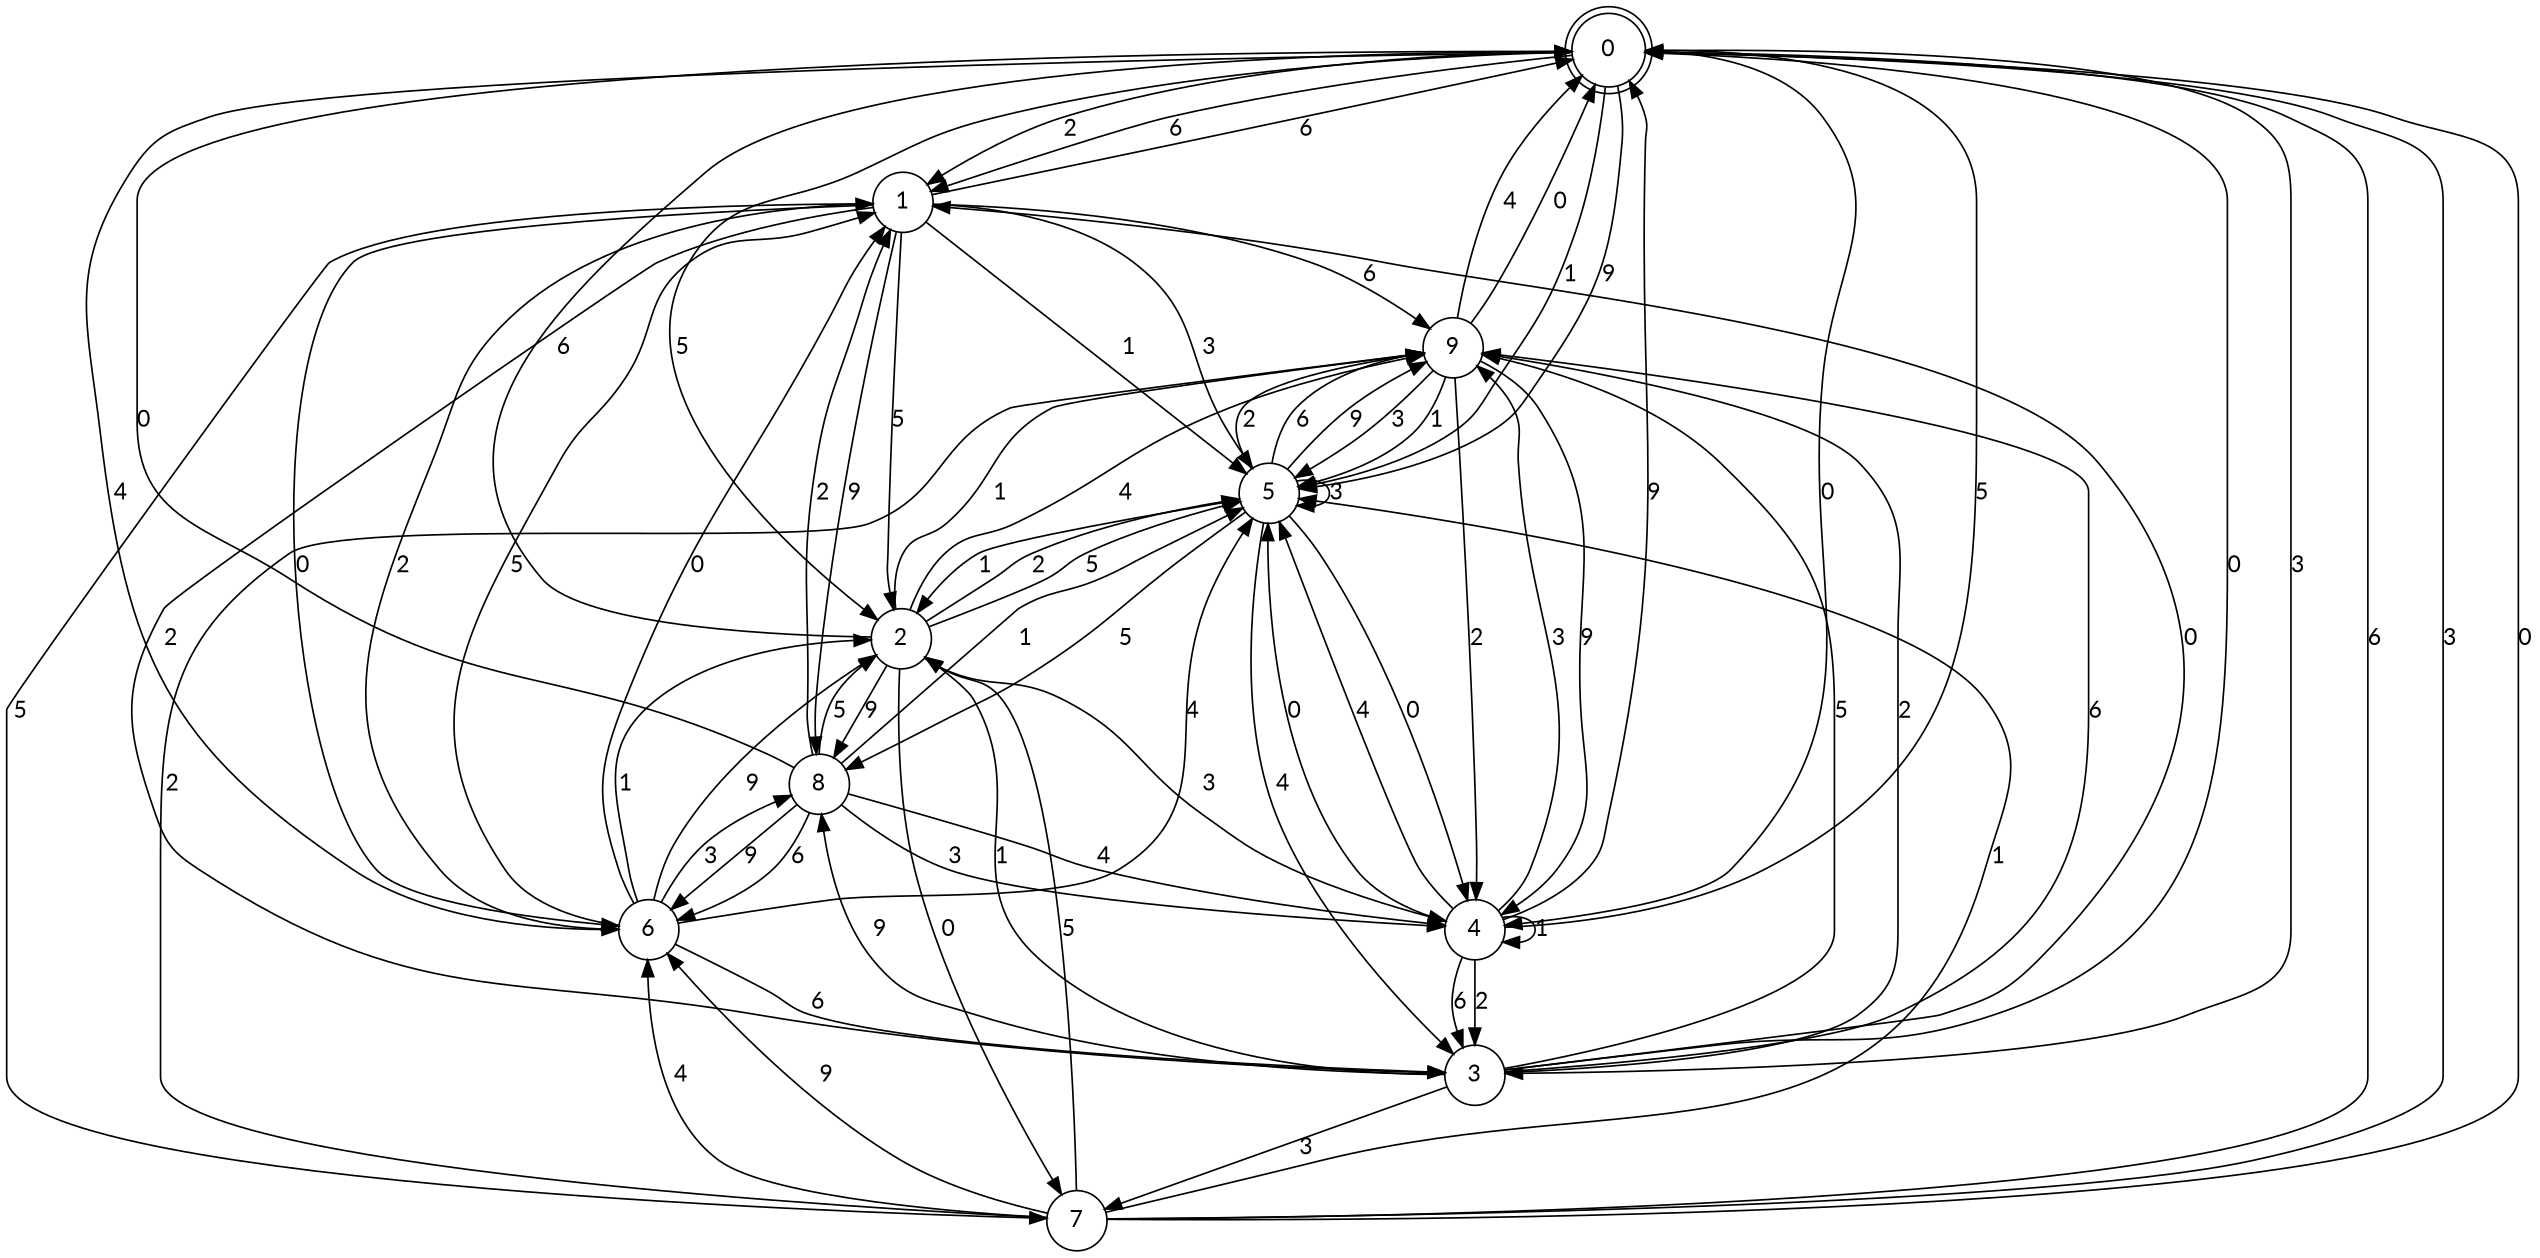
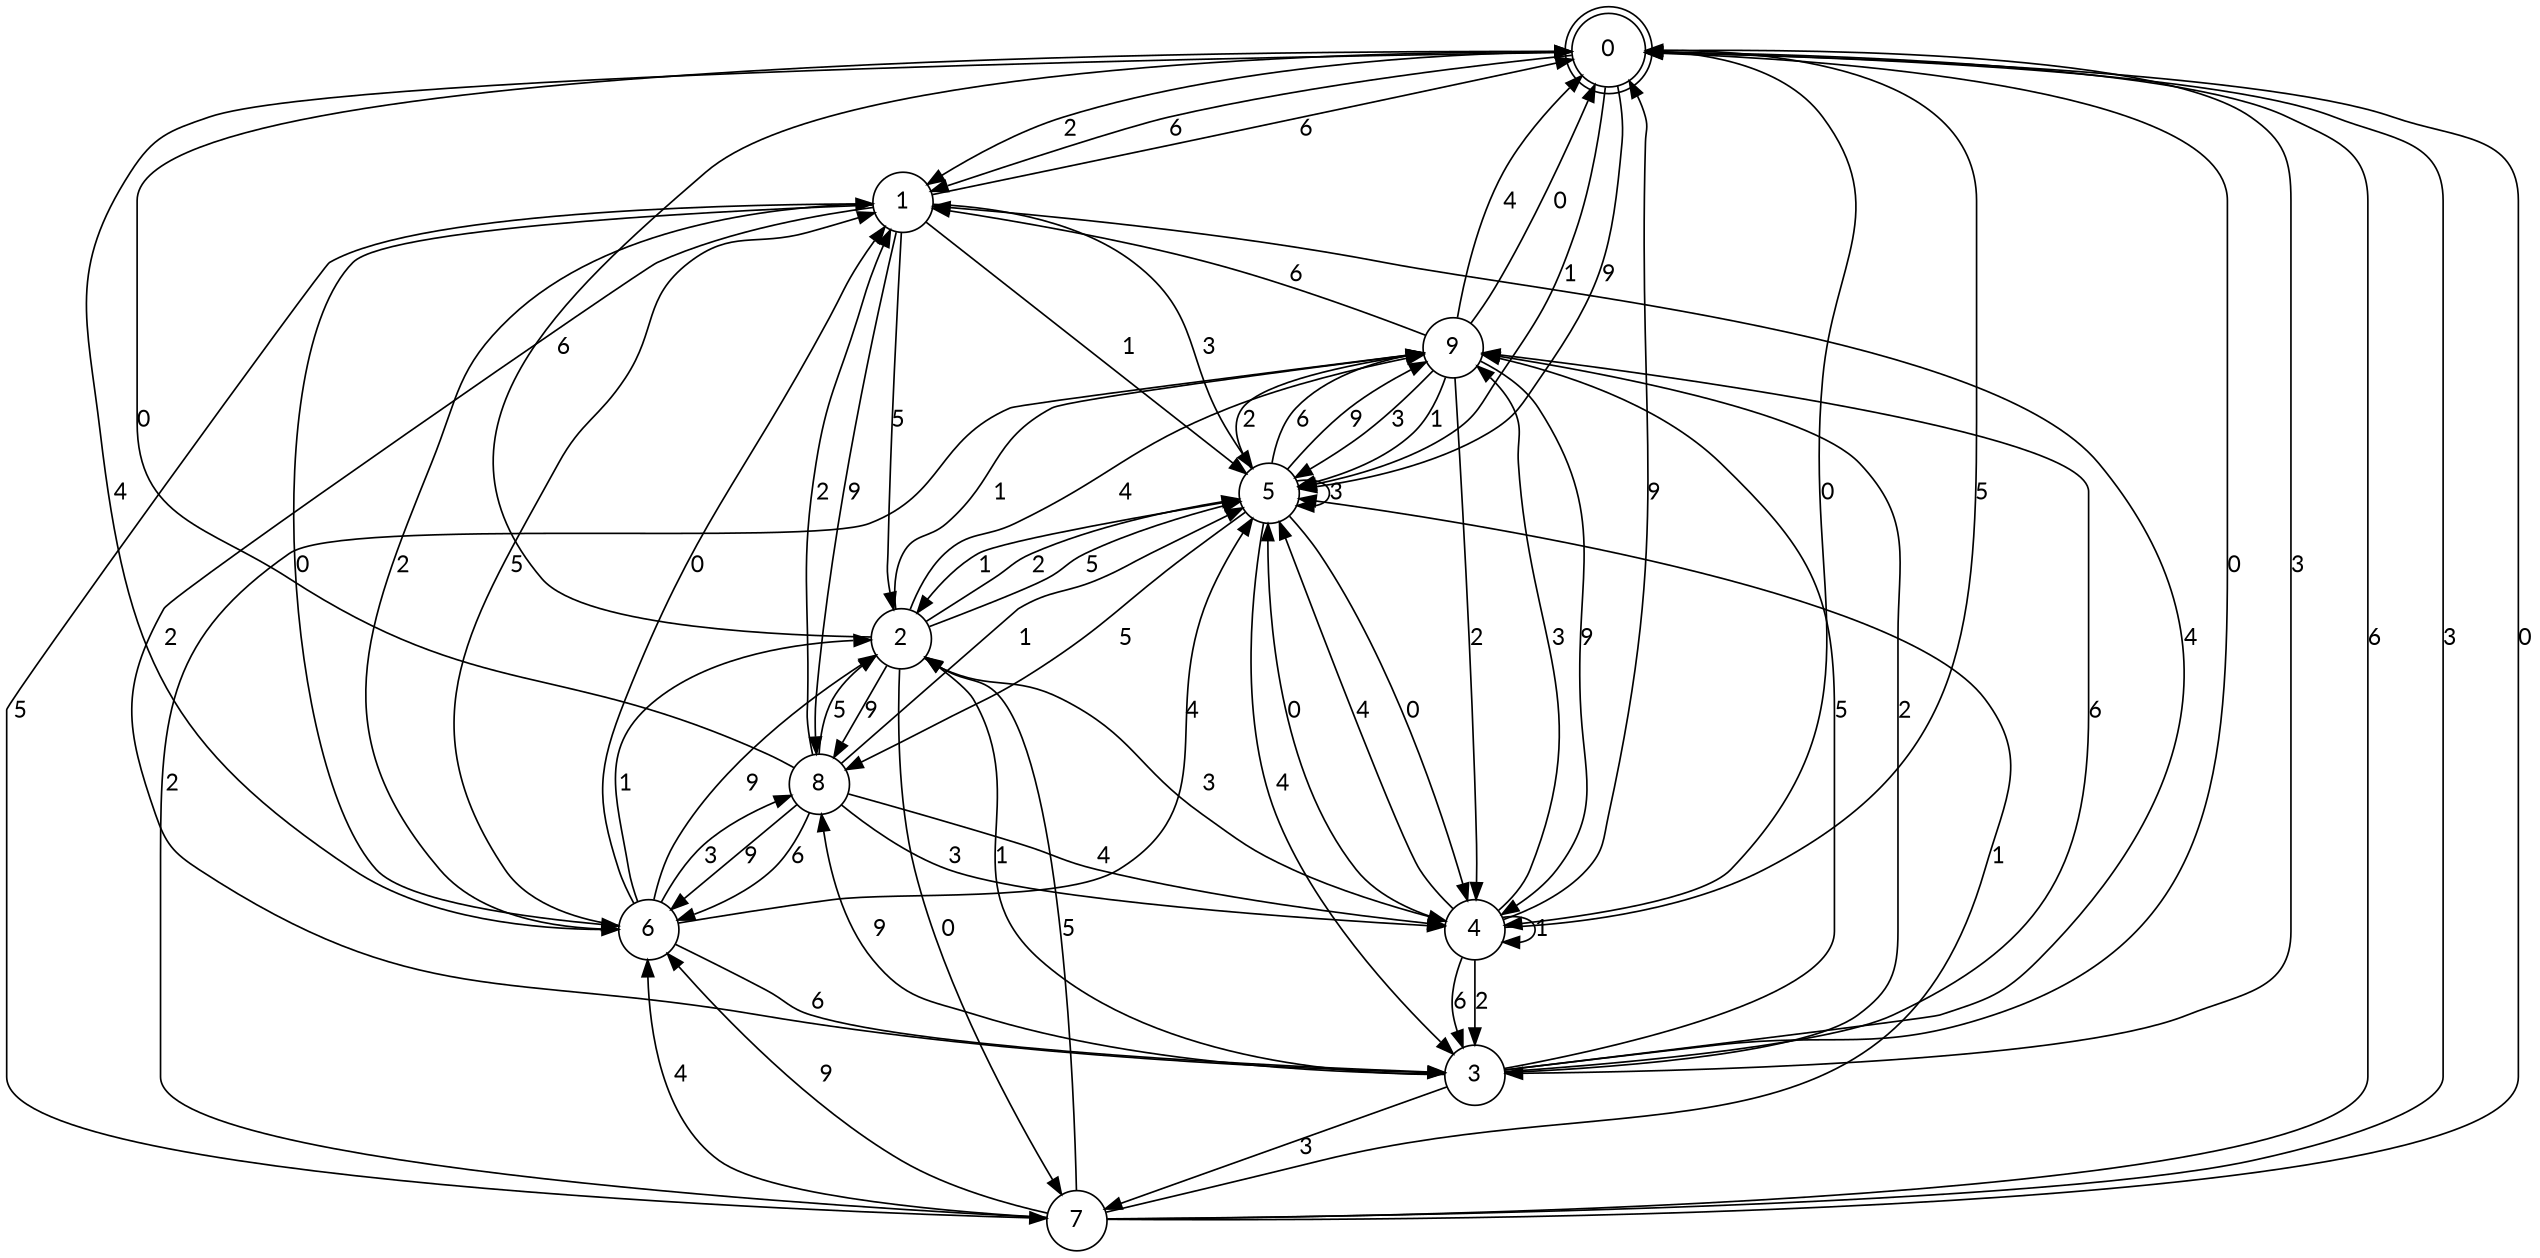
(908, 148) -> none
(1305, 261) -> (1192, 258)
(2191, 639) -> (2191, 639)
